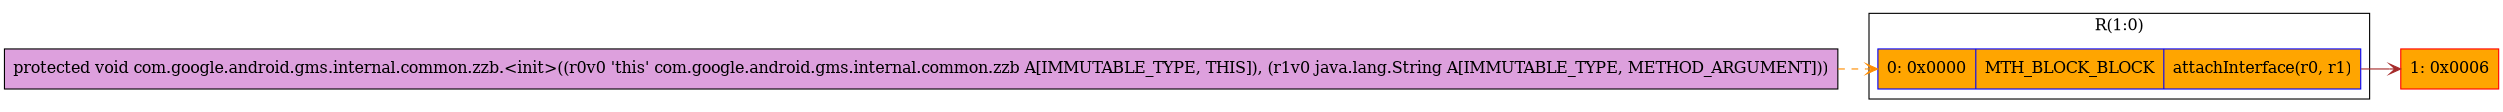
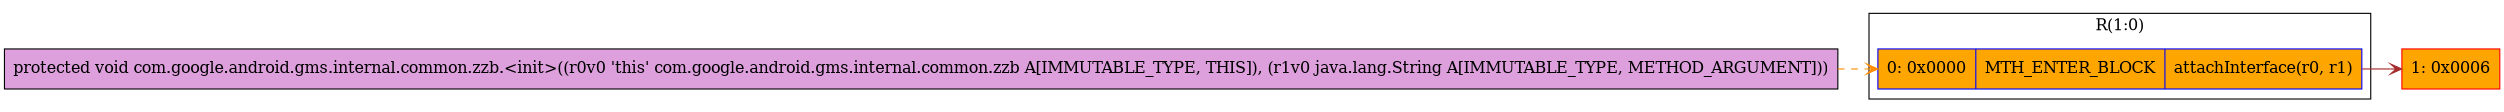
(2070, 68) -> (2070, 68)
